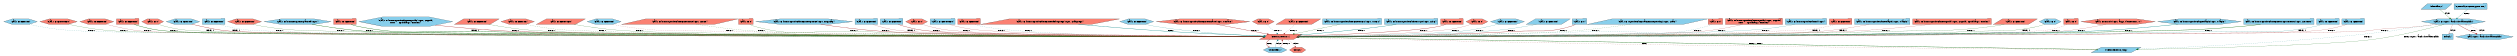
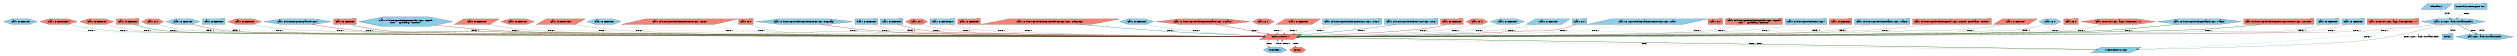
(2279, 22) -> (2279, 22)
none -> (2393, 22)
(2466, 29) -> (2466, 29)
(1171, 30) -> (1171, 30)
(1255, 30) -> (1255, 30)
(787, 35) -> (787, 35)
(1739, 35) -> (1739, 35)
